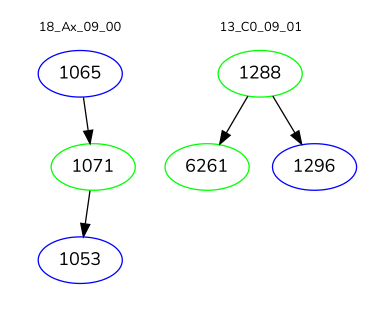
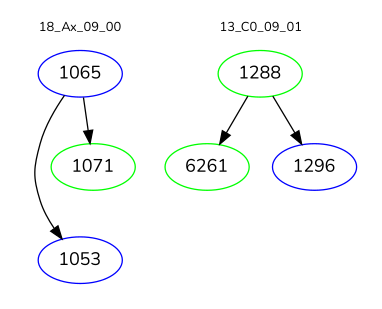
(88, 207) -> (36, 161)
